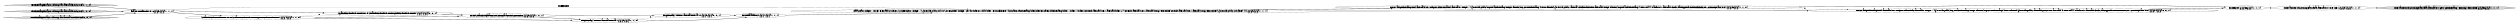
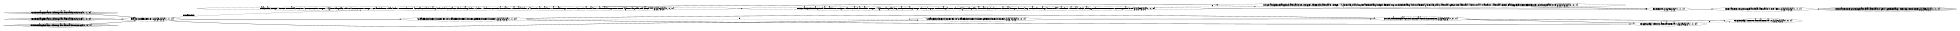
(761, 15) -> none
